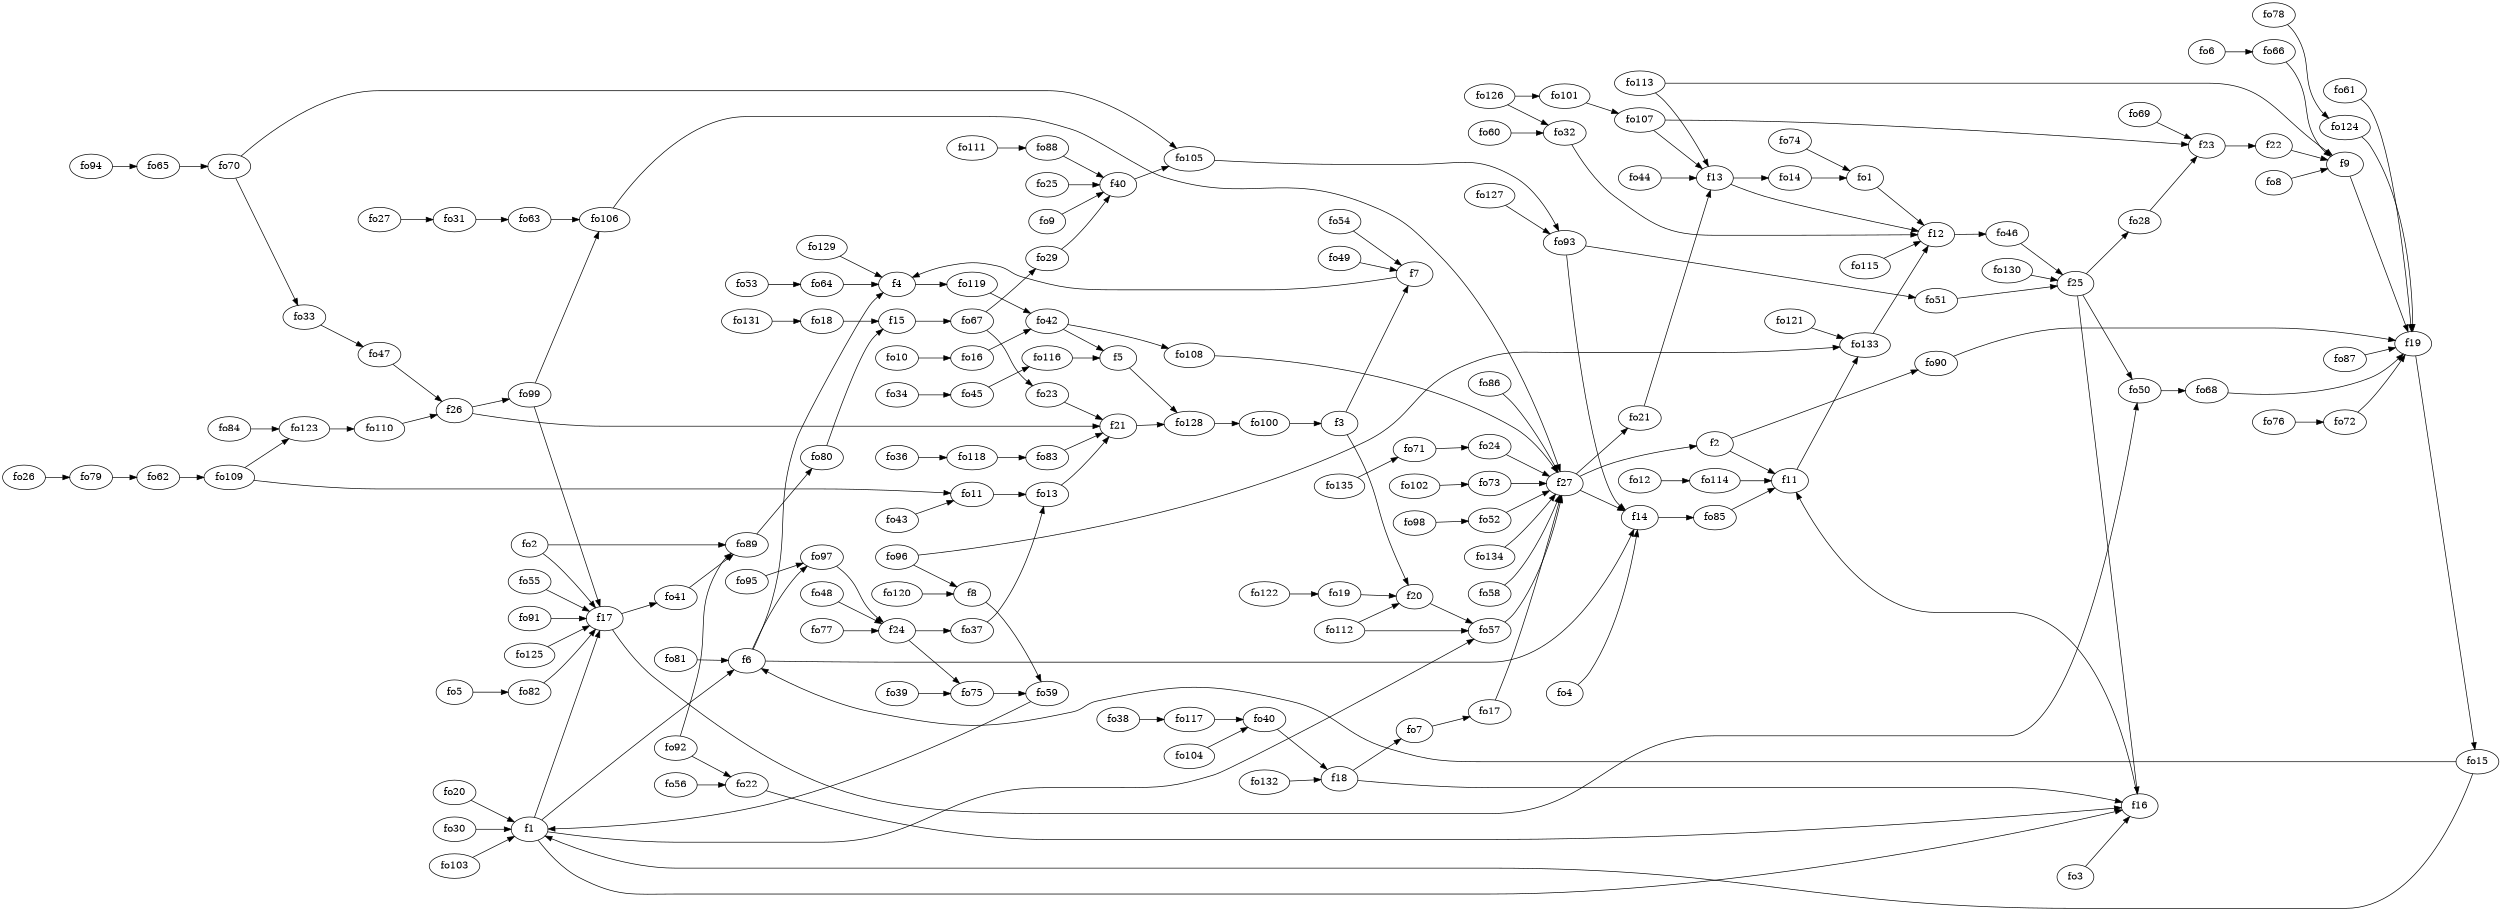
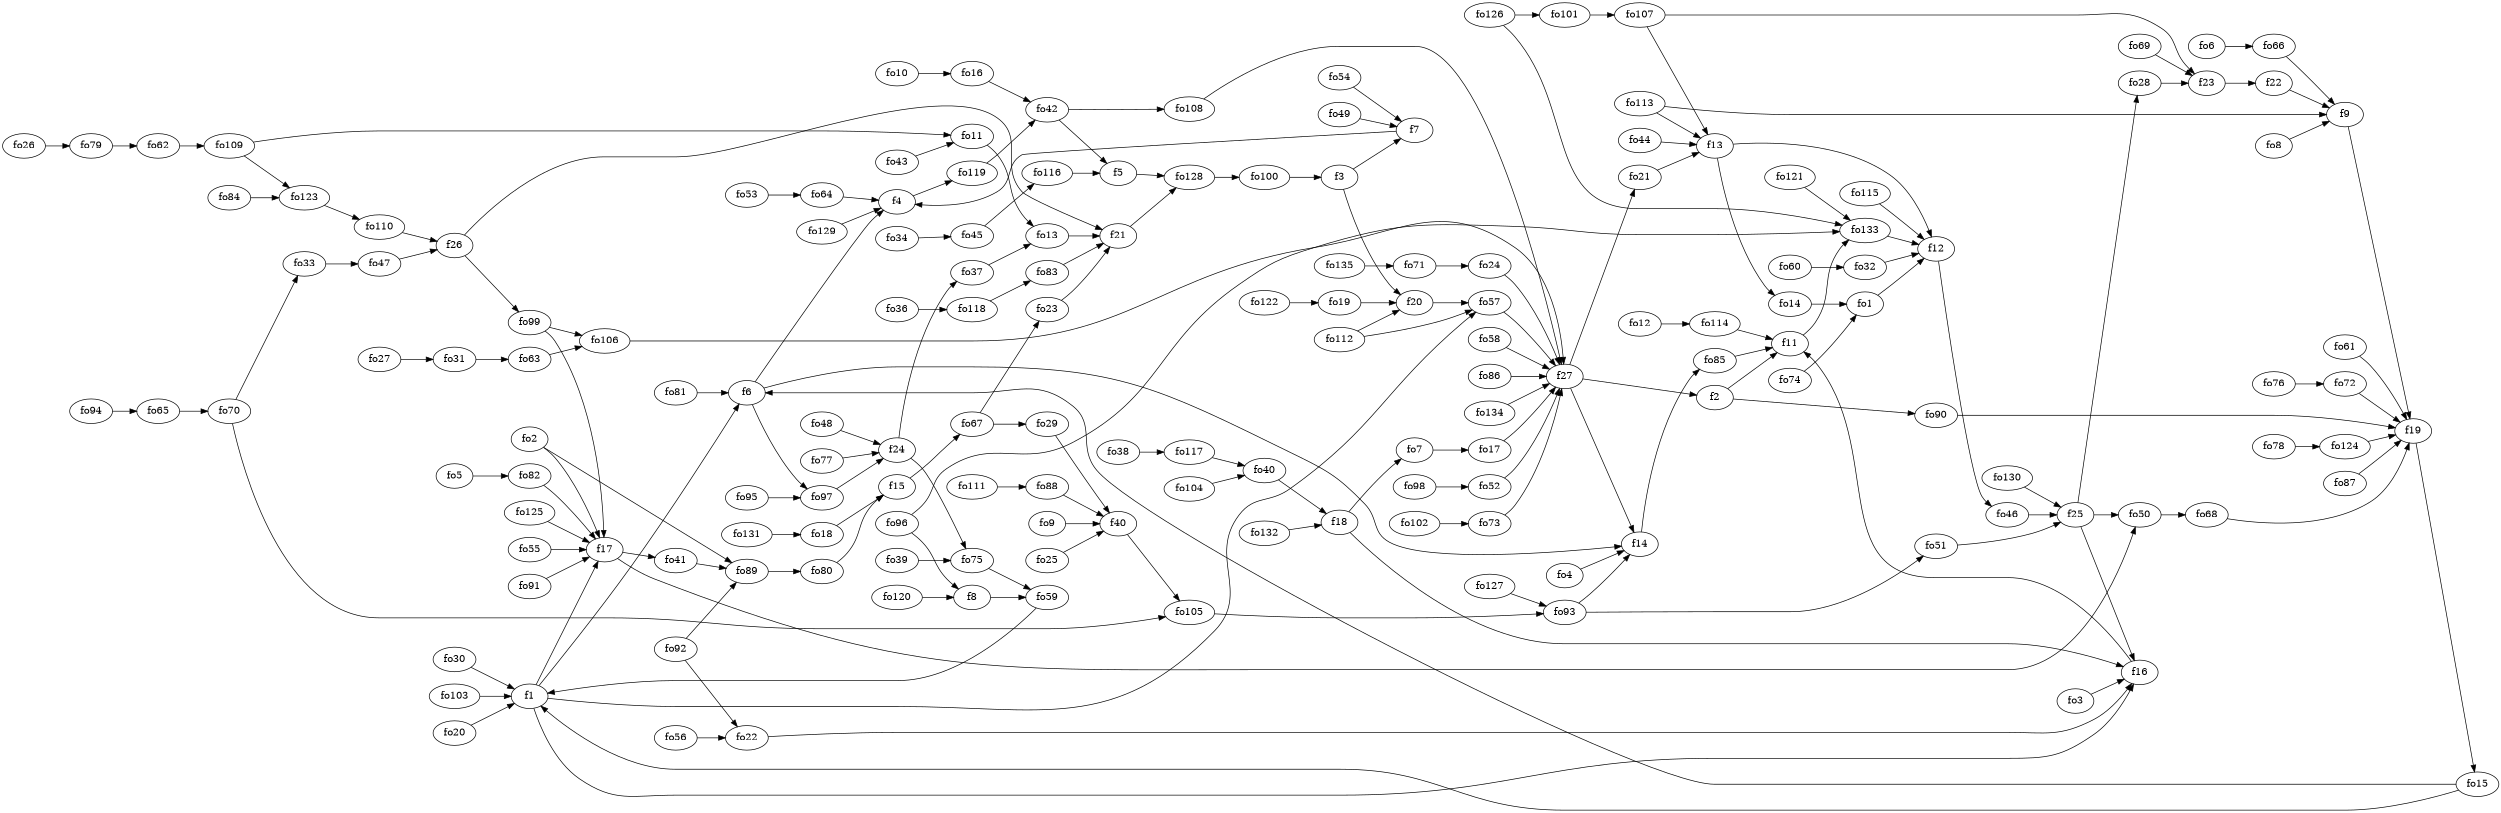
(1525, 113) -> (1616, 205)
